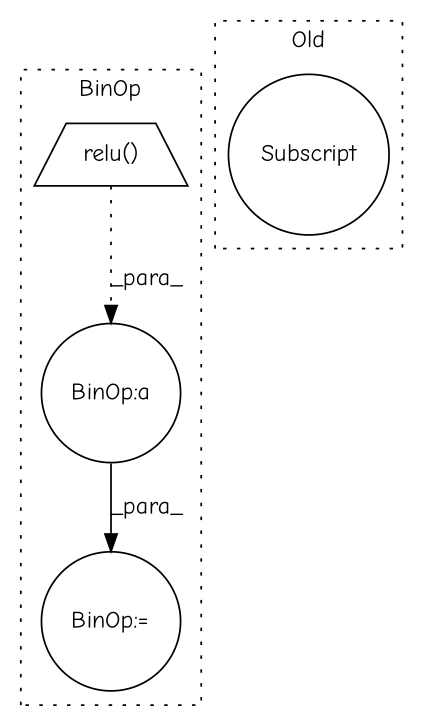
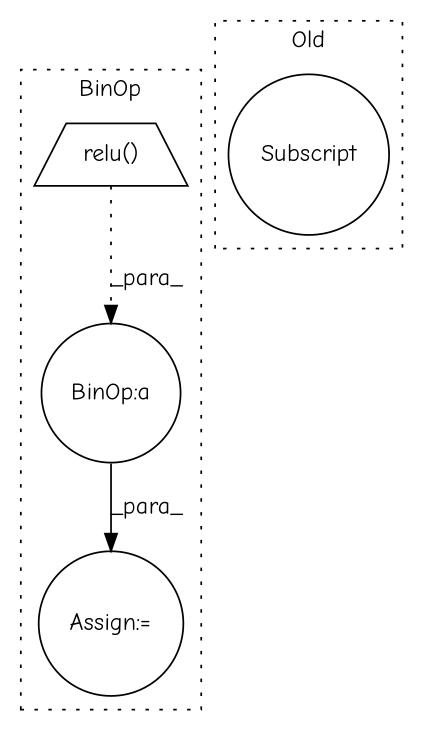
(111, 621) -> (111, 624)
